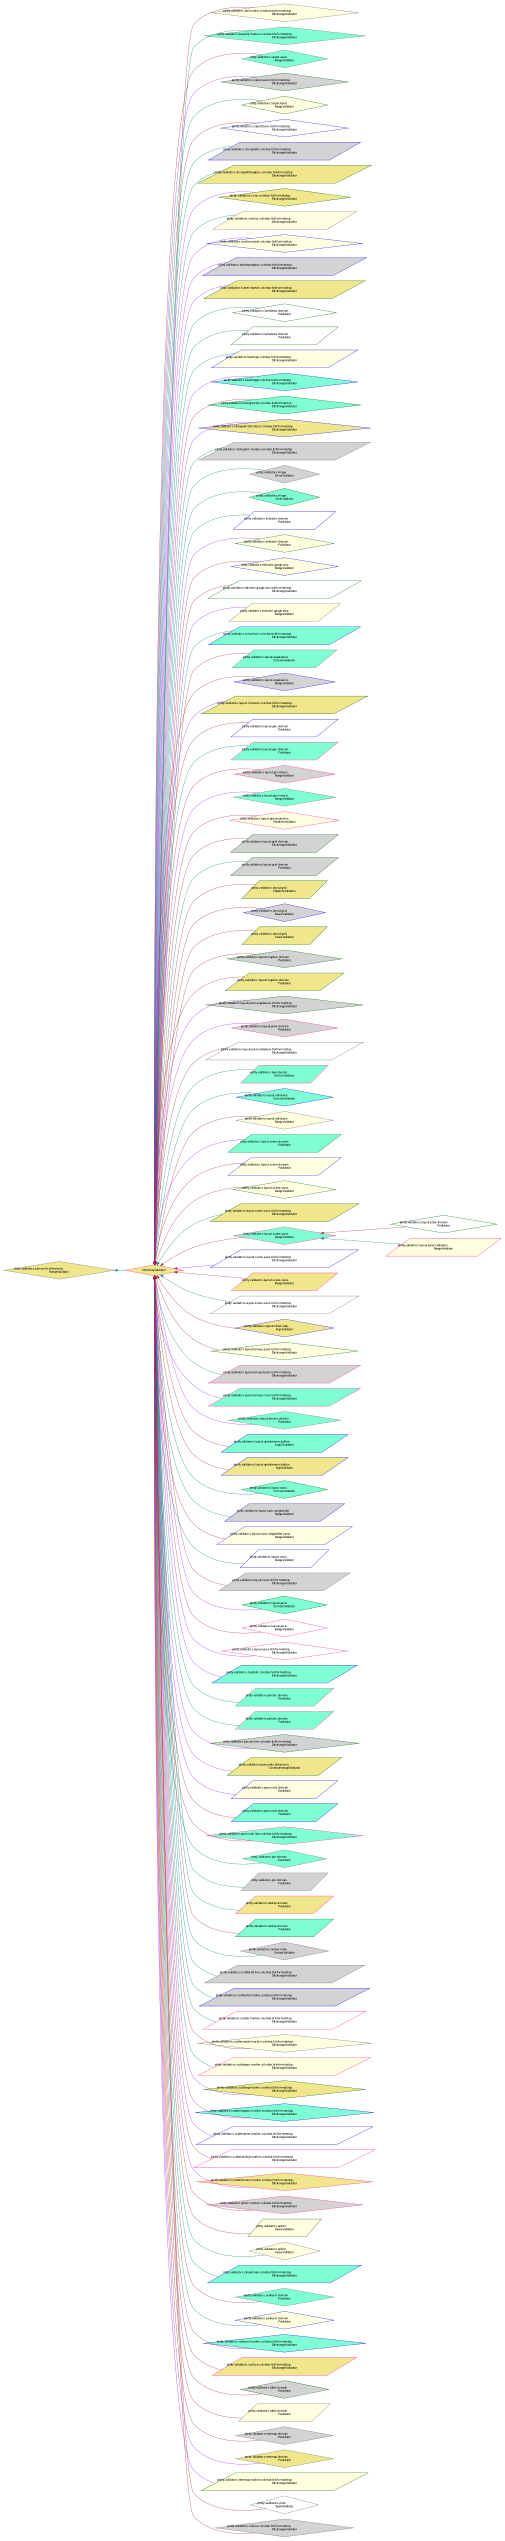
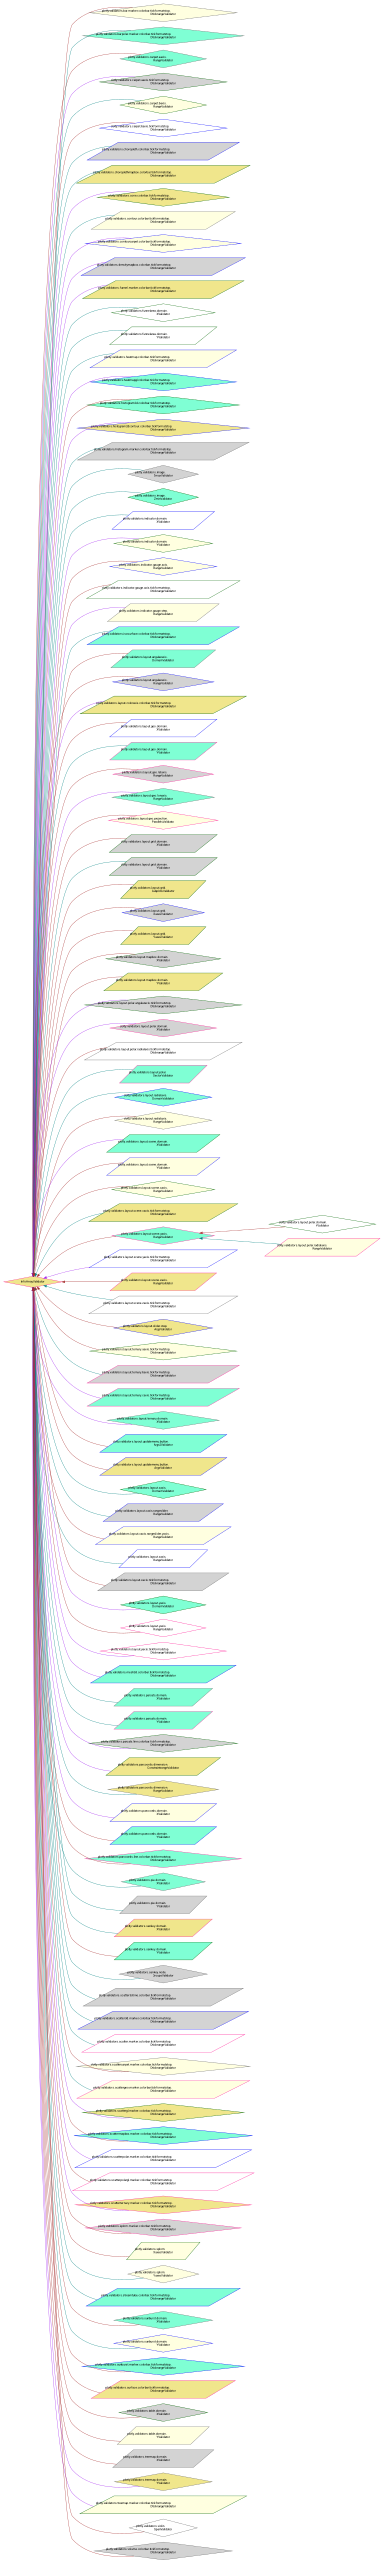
(285, 843) -> (163, 843)
(121, 1270) -> (54, 1709)
(285, 2436) -> (163, 2459)
